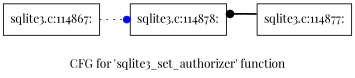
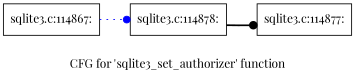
(245, 14) -> (238, 25)
